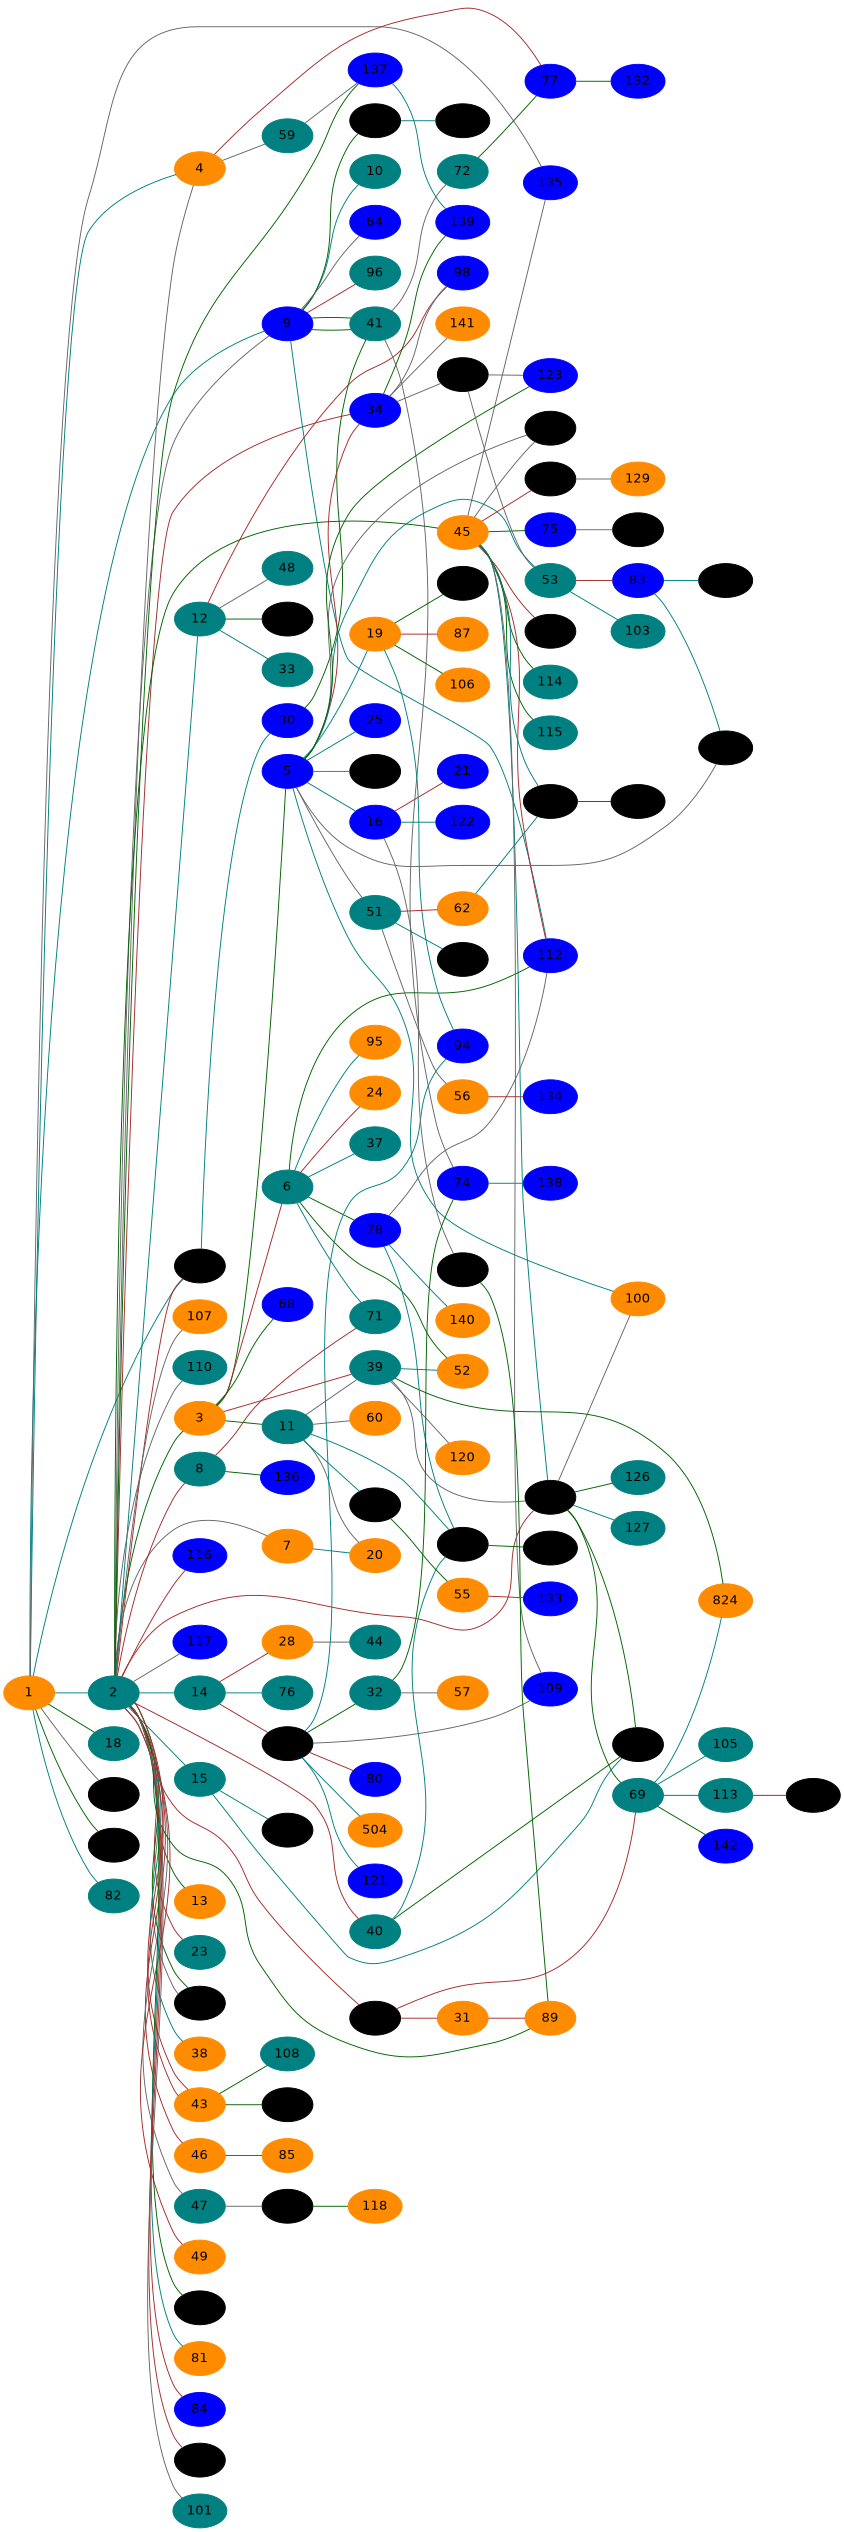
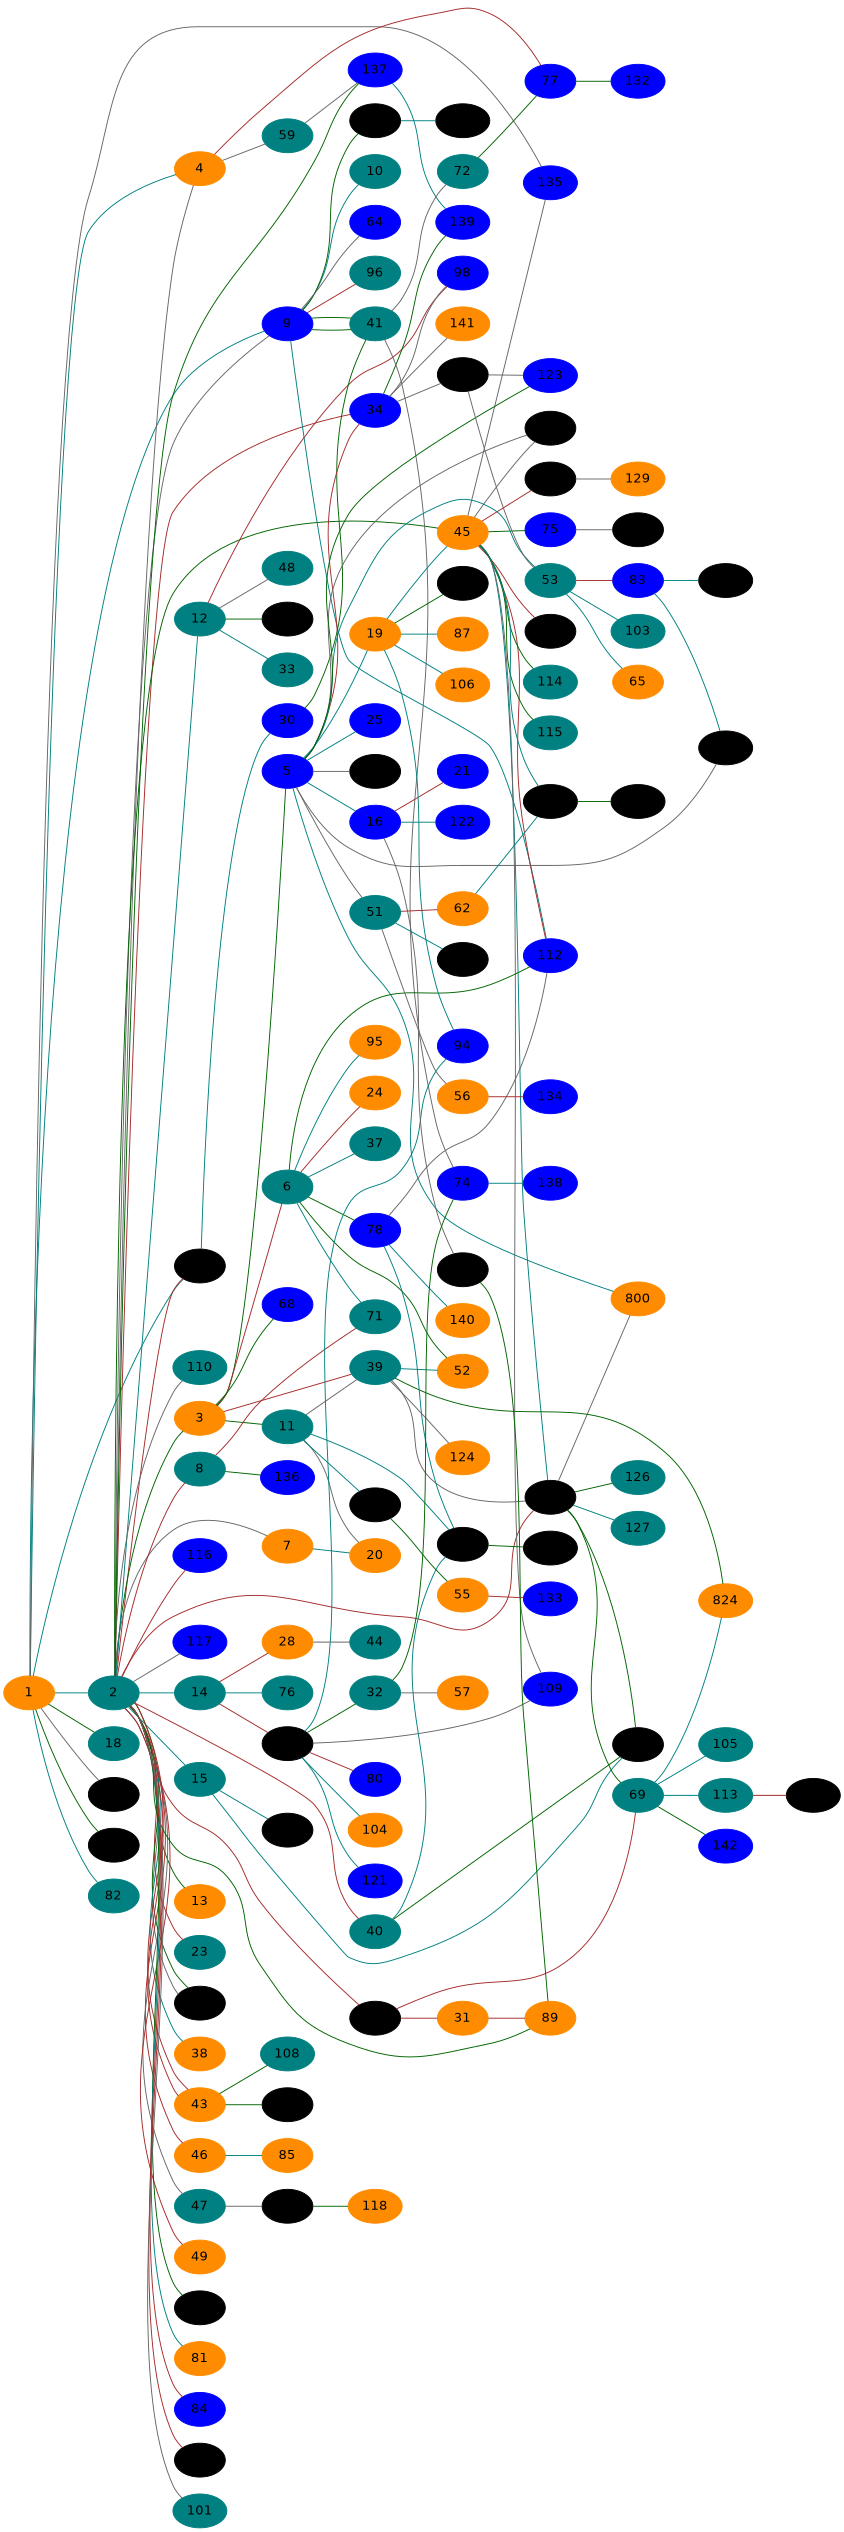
none -> (416, 582)
(419, 634) -> (419, 634)
(419, 659) -> (419, 659)
none -> (638, 682)
(638, 1299) -> (638, 1299)
(200, 1317) -> none
(375, 1418) -> none
(463, 1458) -> (463, 1458)
(375, 1830) -> (375, 1830)
(244, 2155) -> (244, 2155)
